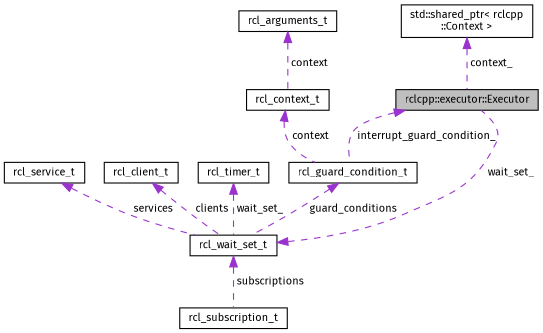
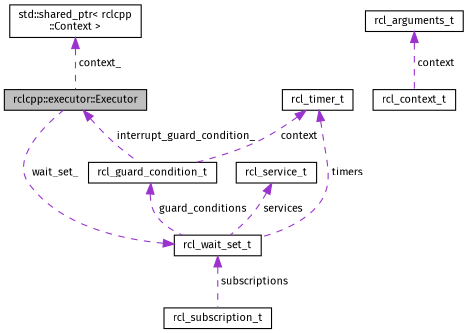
(292, 147) -> (249, 145)
(141, 173) -> none
(258, 209) -> (346, 173)
